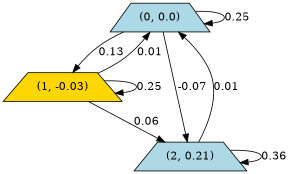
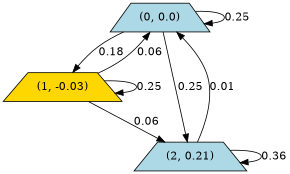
(111, 52) -> (111, 52)
(150, 52) -> (150, 52)
(192, 87) -> (190, 87)
